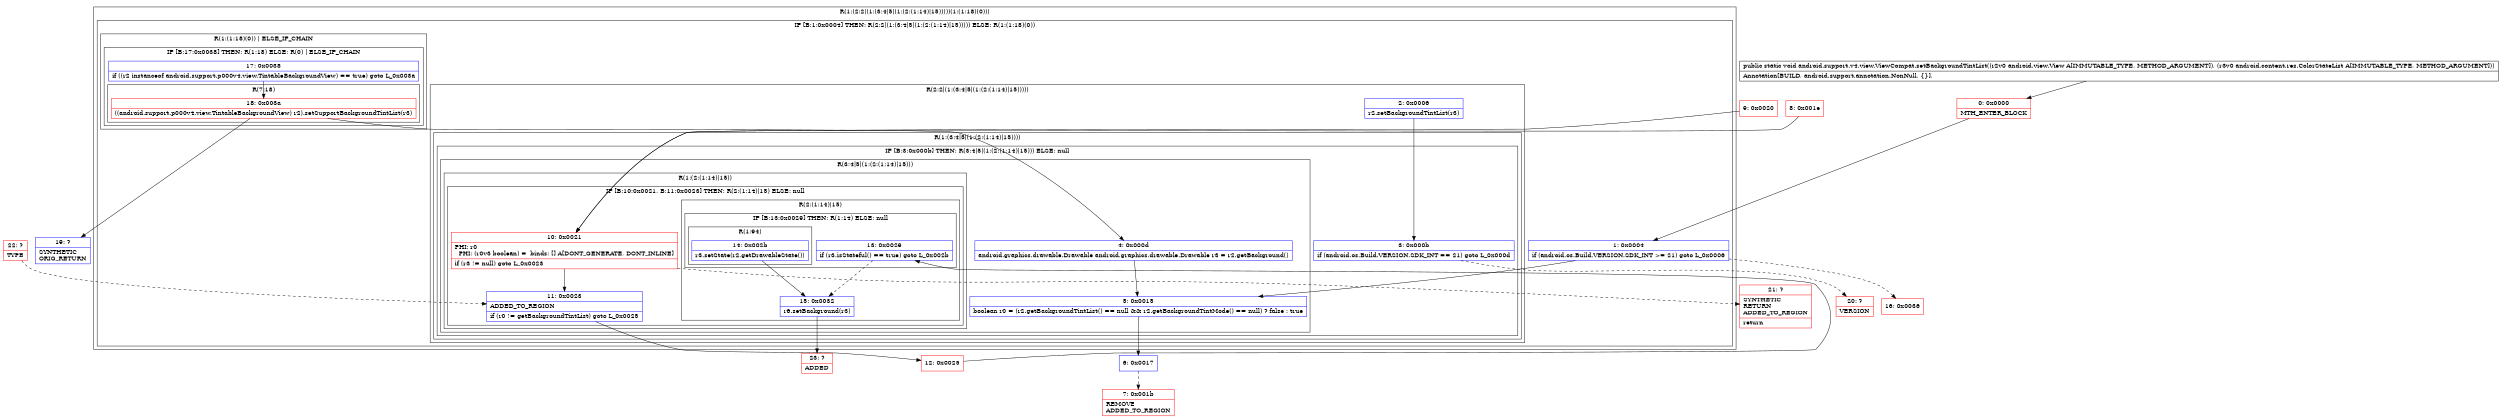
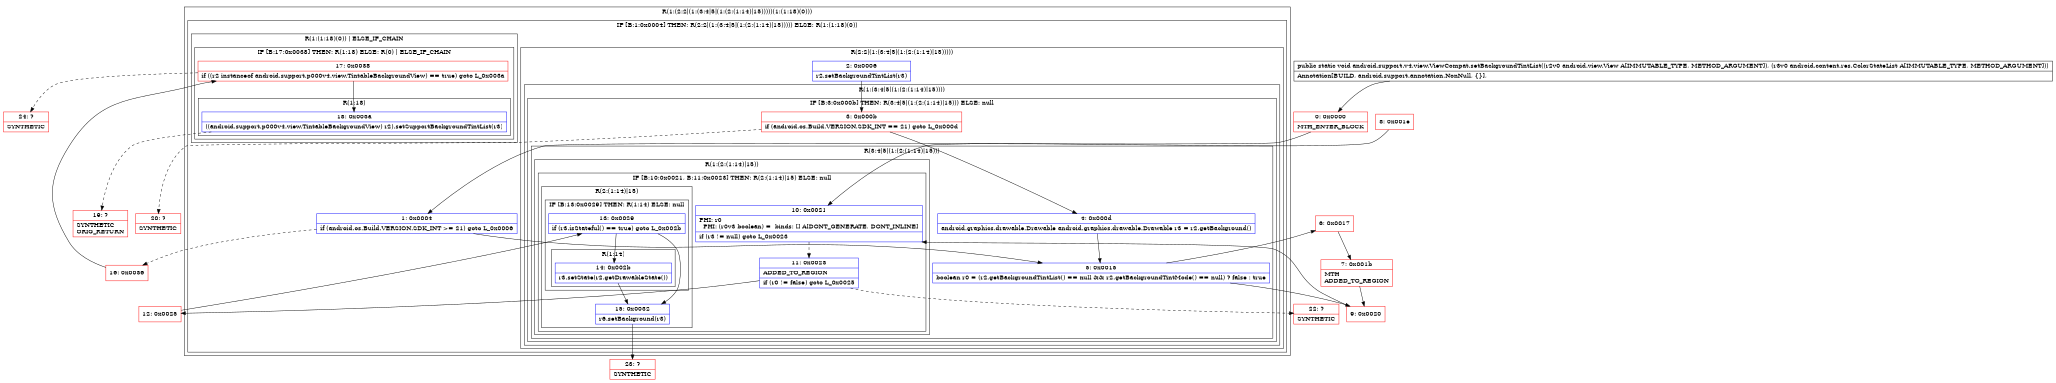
(264, 71) -> (353, 71)
(264, 90) -> (354, 103)
(264, 108) -> (354, 122)
none -> (26, 122)
(678, 130) -> (982, 170)
none -> (73, 140)
(167, 177) -> (138, 143)
(750, 232) -> (613, 254)
none -> (615, 244)
(63, 251) -> (100, 224)
(564, 251) -> (809, 224)
(1414, 251) -> (862, 122)
(15, 255) -> (1316, 319)
(853, 277) -> (680, 266)
(564, 278) -> (809, 248)
none -> (1294, 293)
(250, 294) -> (1070, 307)
none -> (1361, 294)
(1776, 306) -> none
(1855, 311) -> (158, 228)
(564, 316) -> (809, 283)
(1138, 363) -> (1335, 224)
(817, 368) -> (633, 374)
(1138, 378) -> (1344, 244)
(1120, 404) -> (1332, 275)
